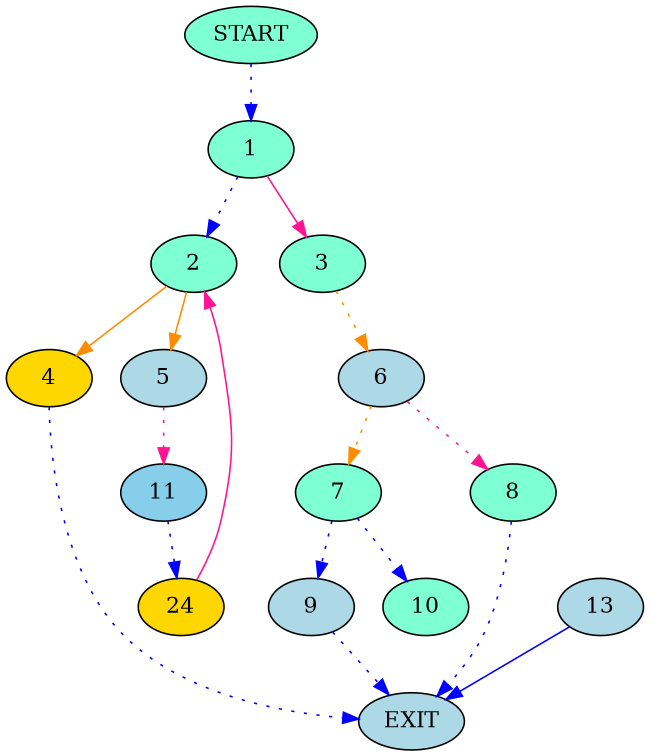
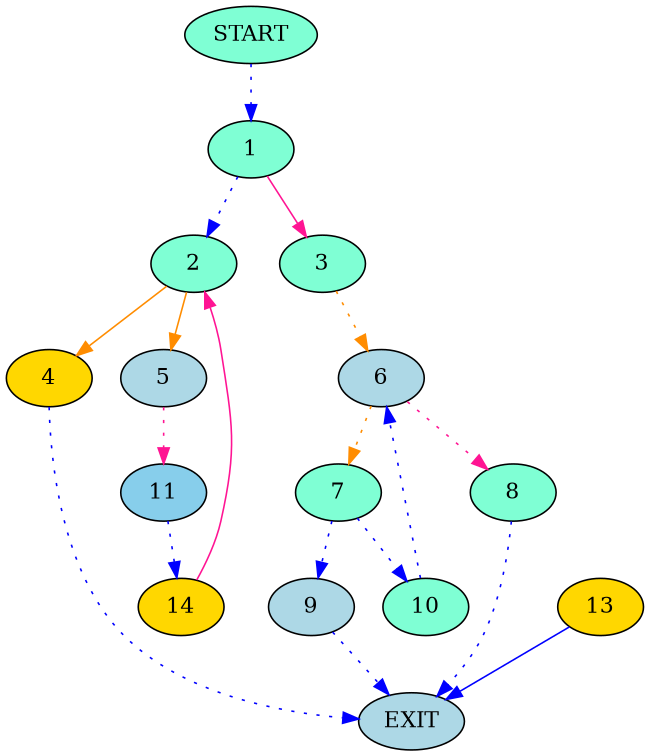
none -> (405, 500)
(181, 607) -> (181, 607)
(601, 607) -> (601, 607)
